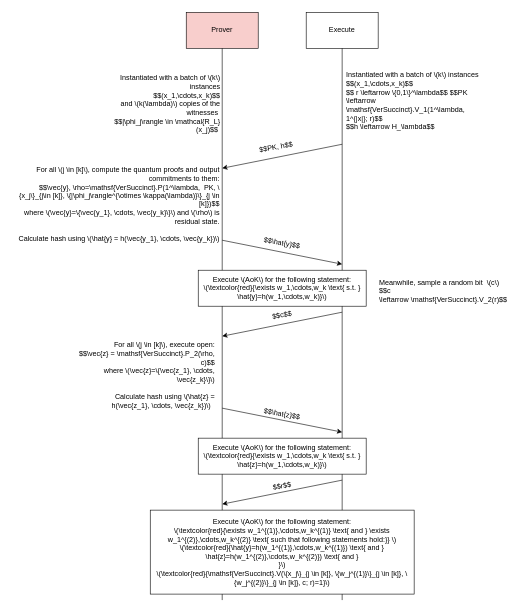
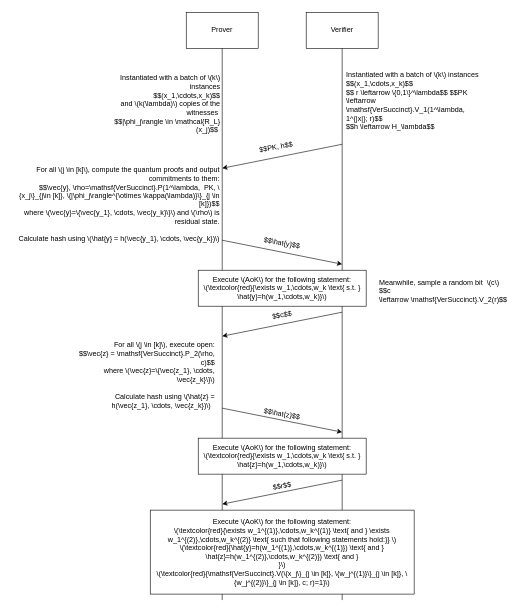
(222, 30) -> (222, 30)
(342, 30) -> (342, 30)
